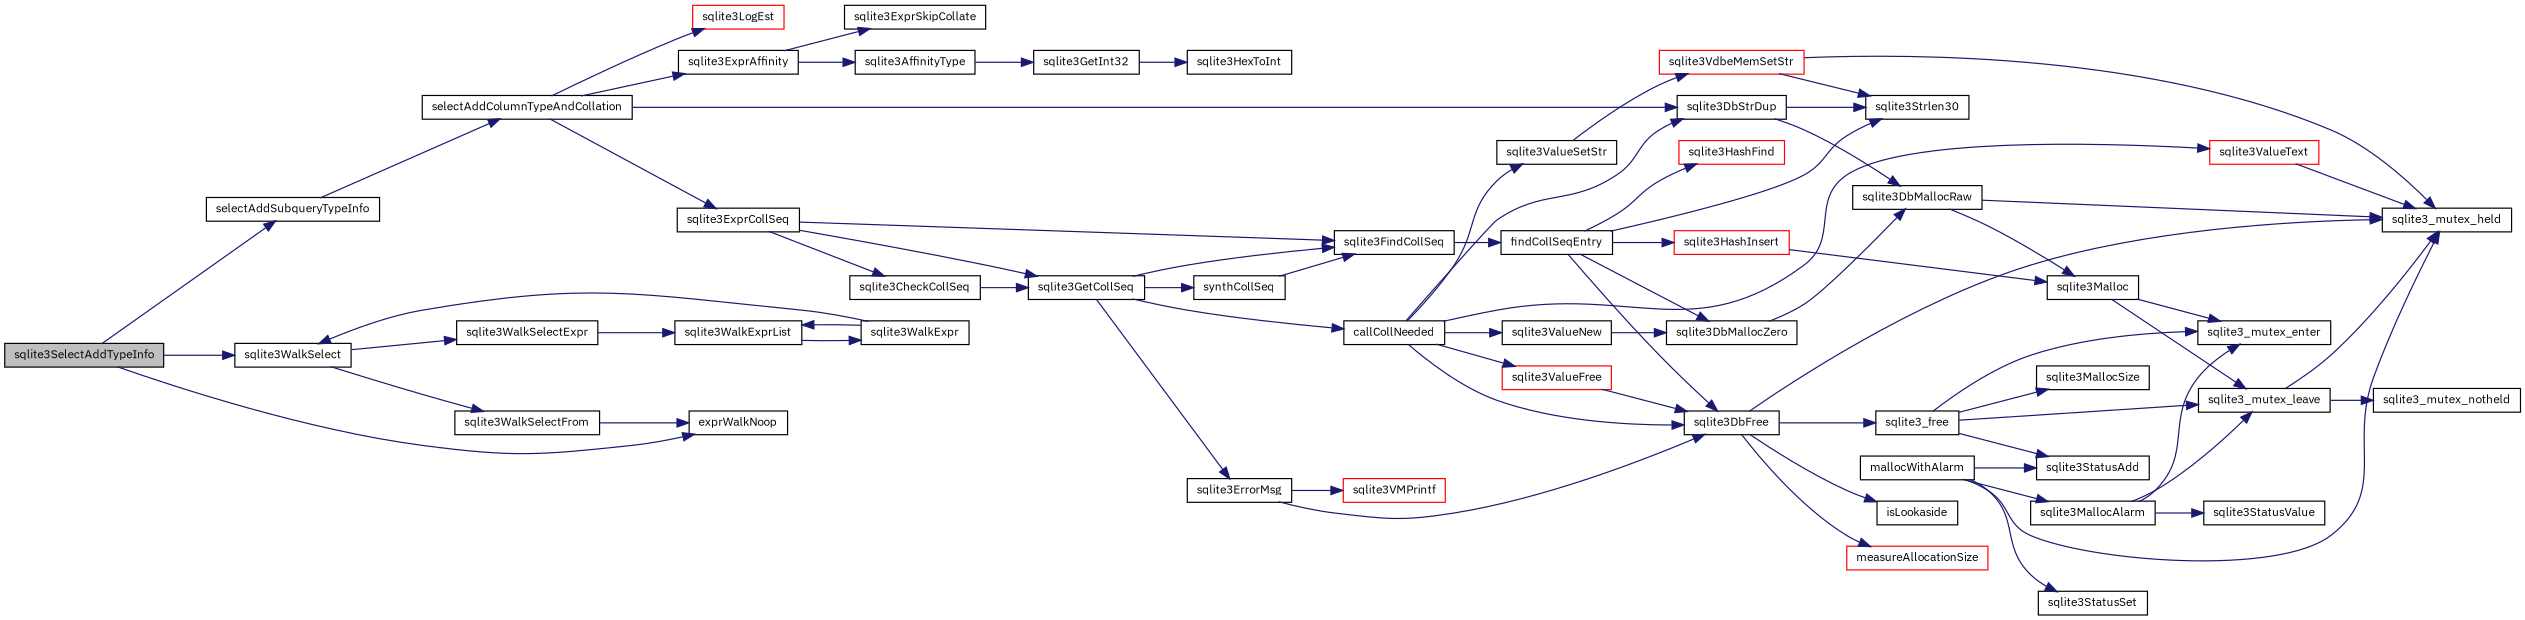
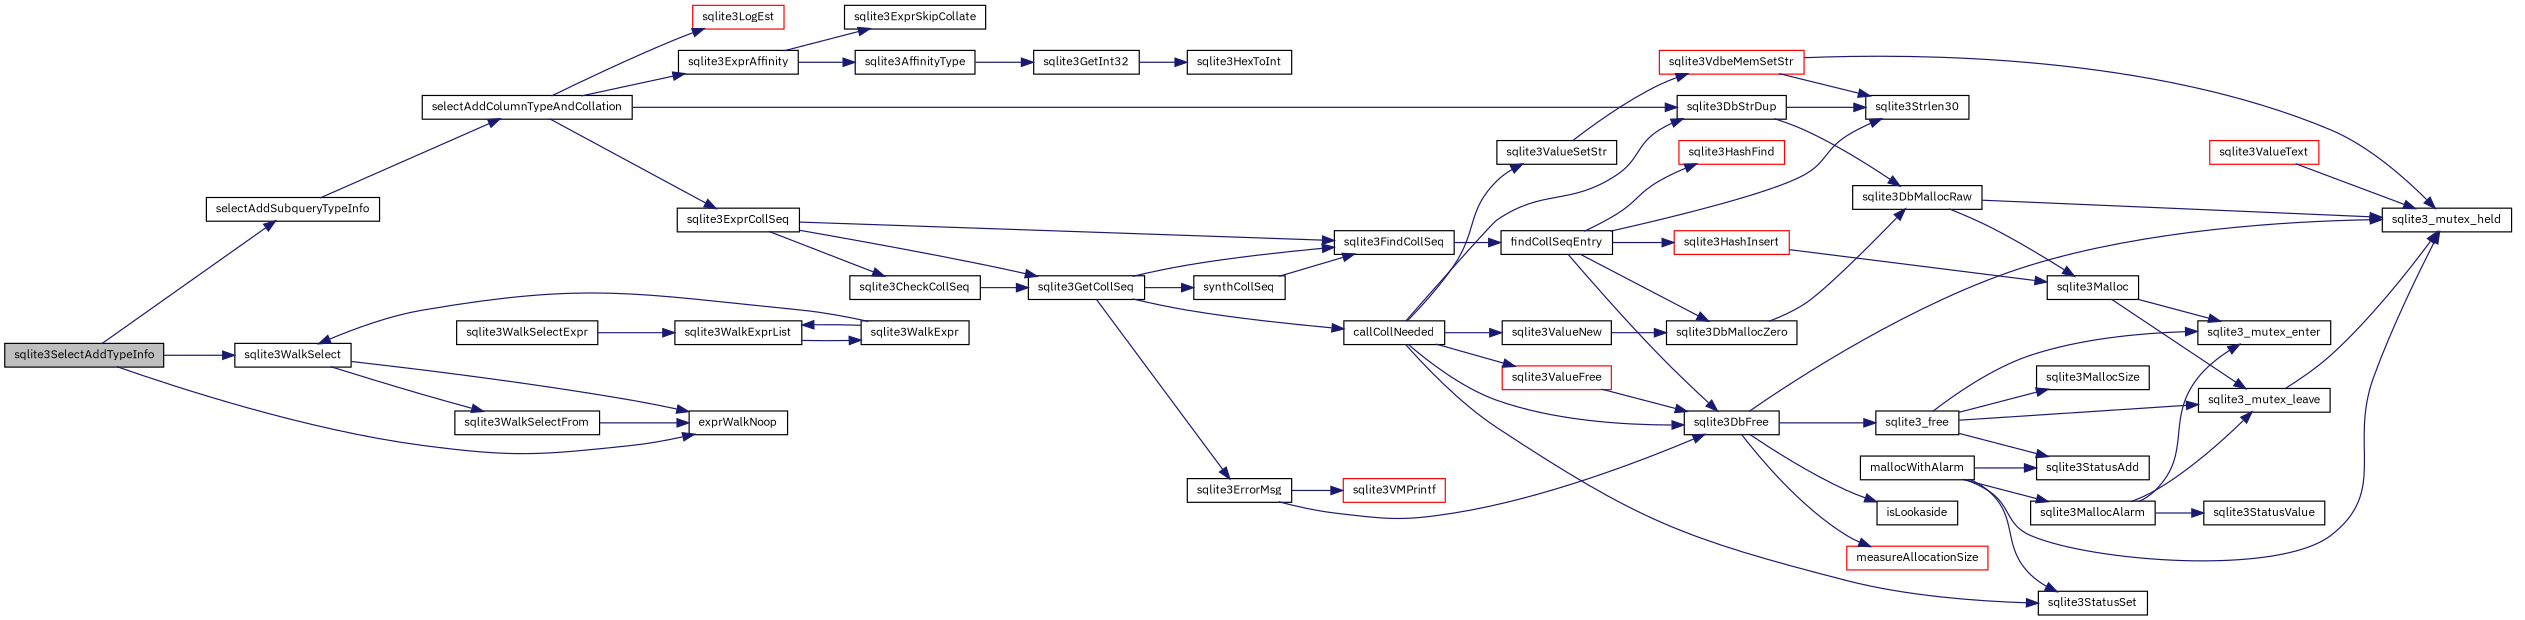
(1824, 228) -> (1690, 534)
(398, 345) -> (514, 382)
(2447, 400) -> none
